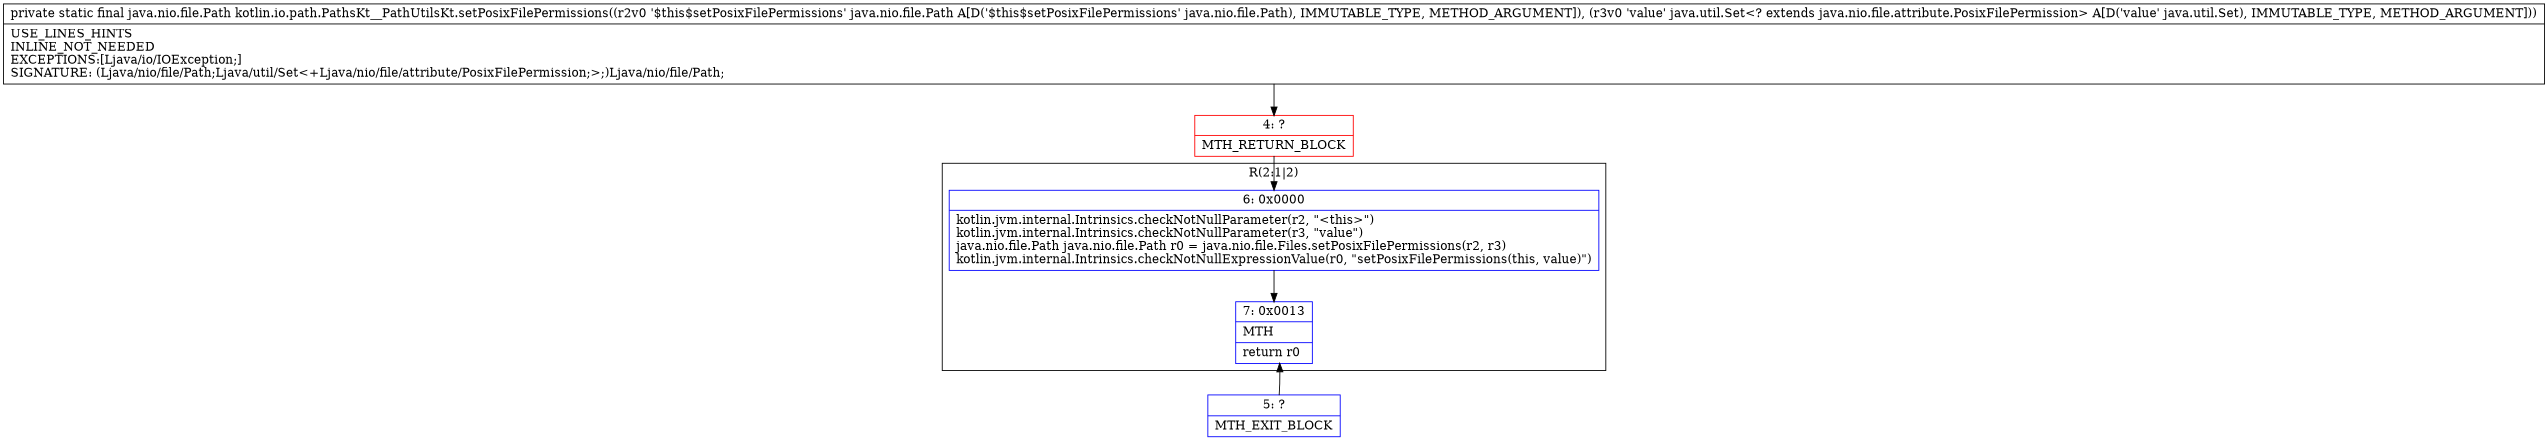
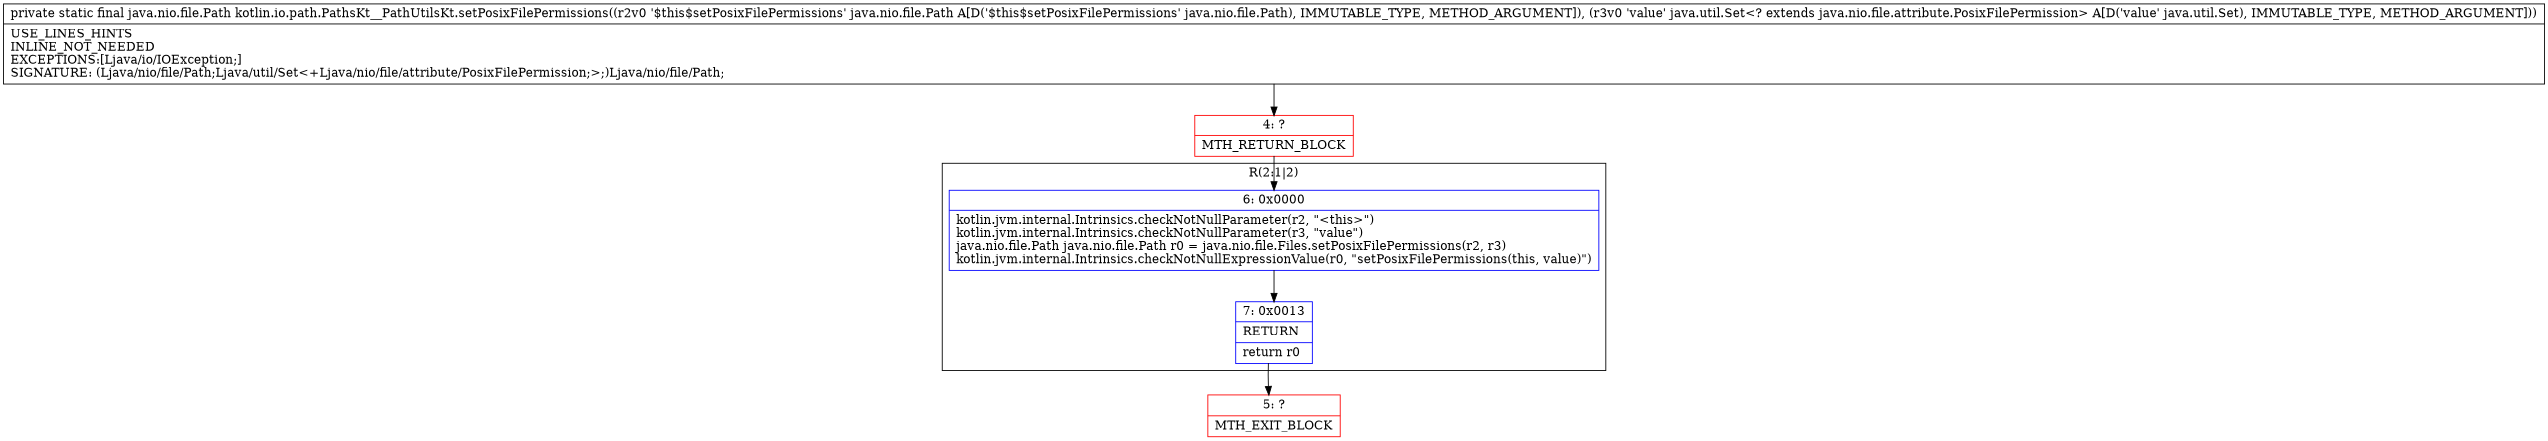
(1258, 332) -> (1271, 332)
(1280, 384) -> (1268, 376)
(1274, 416) -> (1274, 416)
